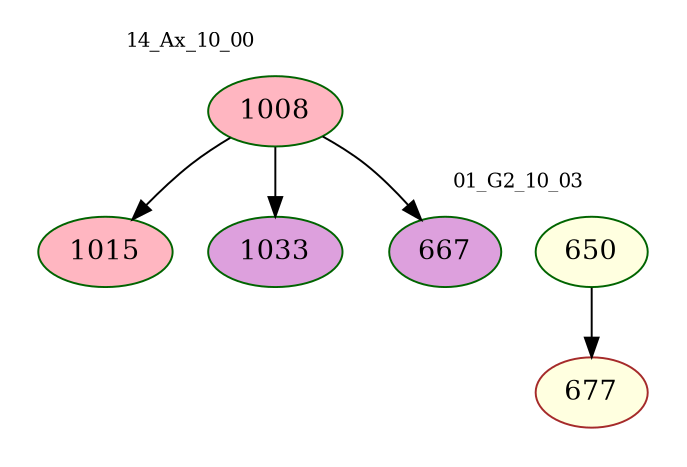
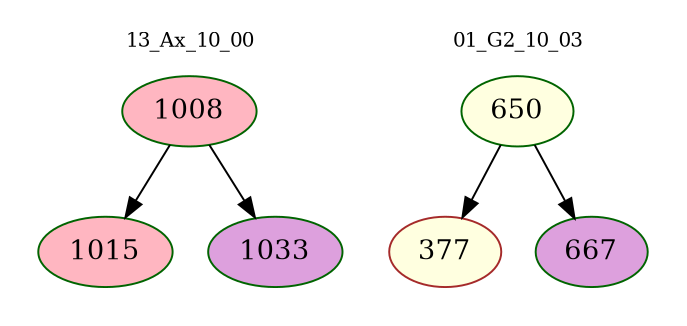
(190, 42) -> (190, 42)
(385, 182) -> (550, 173)
(592, 393) -> (445, 252)
